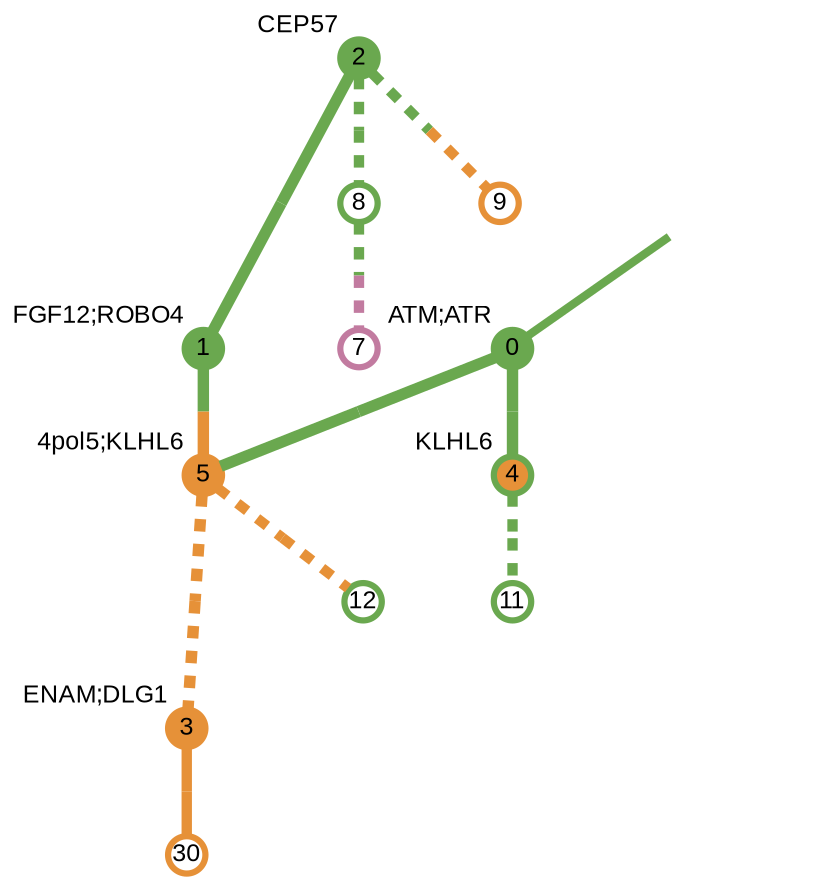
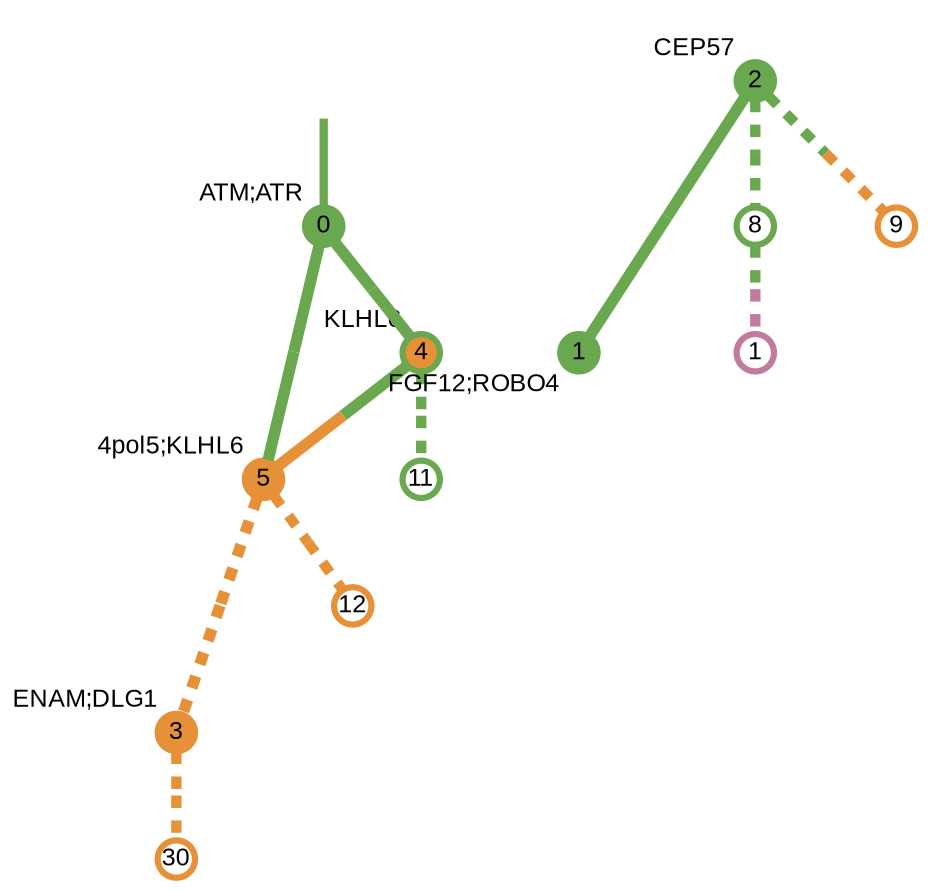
(359, 349) -> (755, 353)
(203, 412) -> (343, 416)
(363, 602) -> (353, 606)
(187, 791) -> (176, 796)
